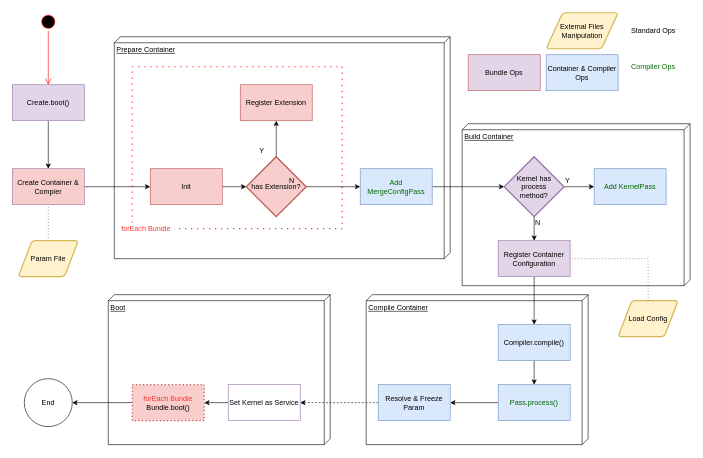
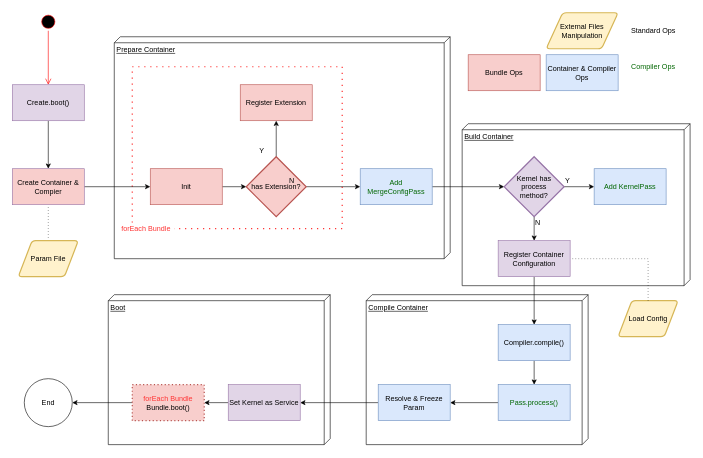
(504, 73) -> (504, 73)
(264, 403) -> (264, 403)
(341, 403) -> (341, 403)
